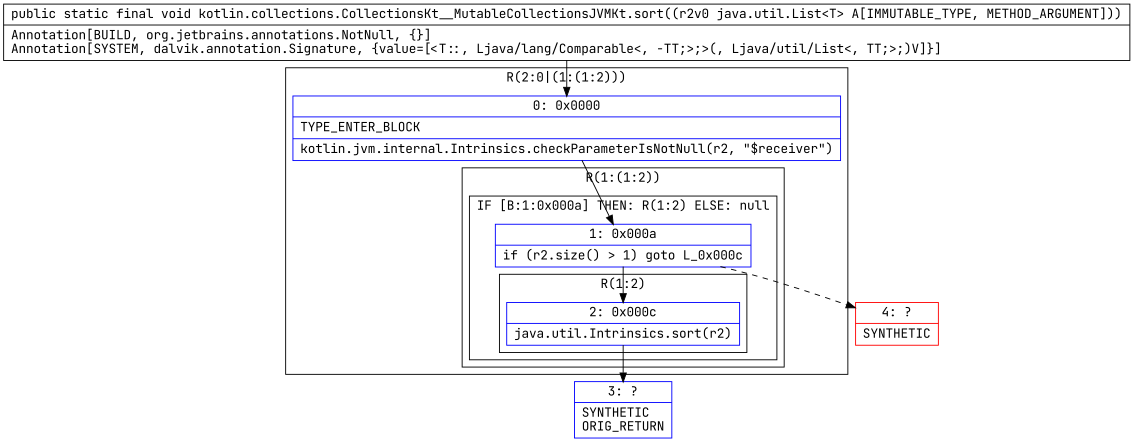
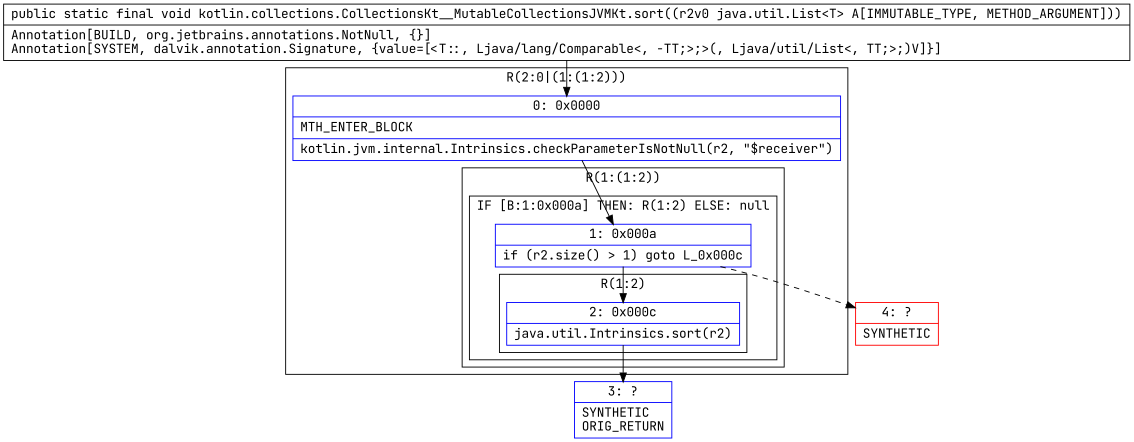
(361, 127) -> (357, 127)
